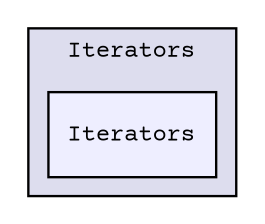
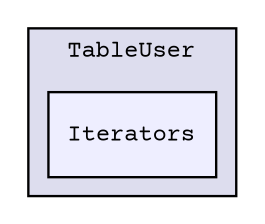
(132, 51) -> (132, 51)
